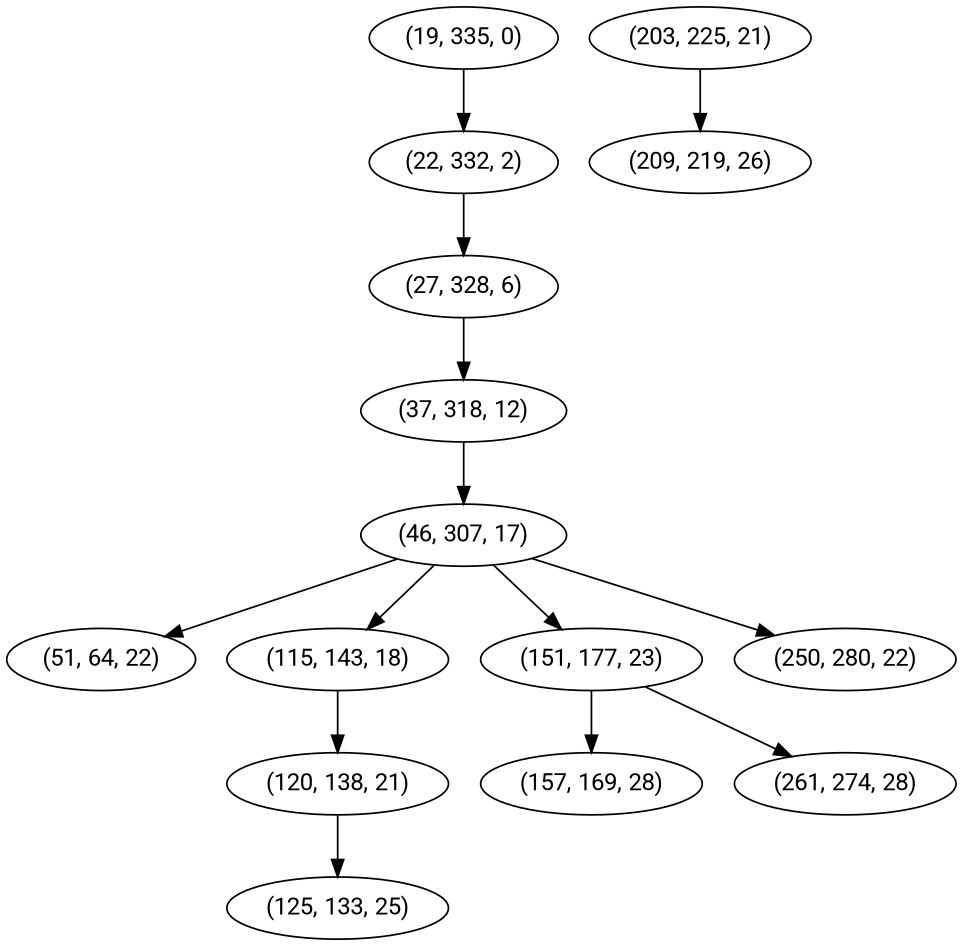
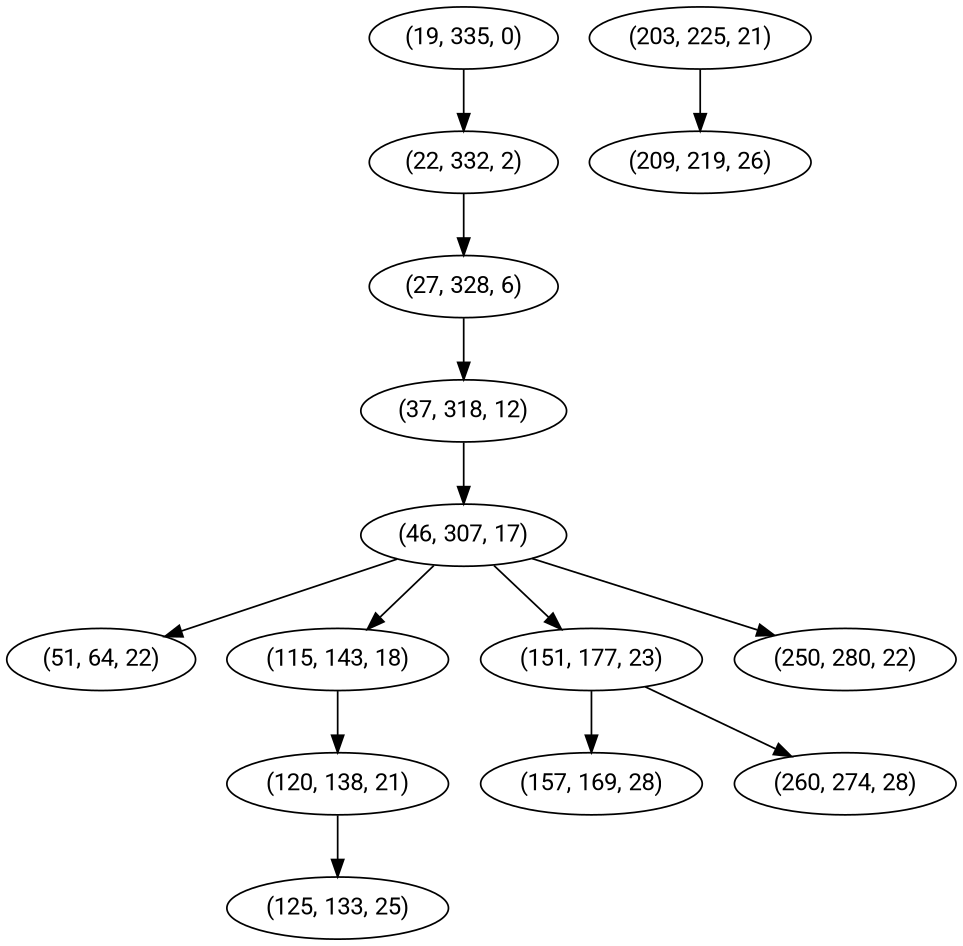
(845, 784) -> (845, 784)
